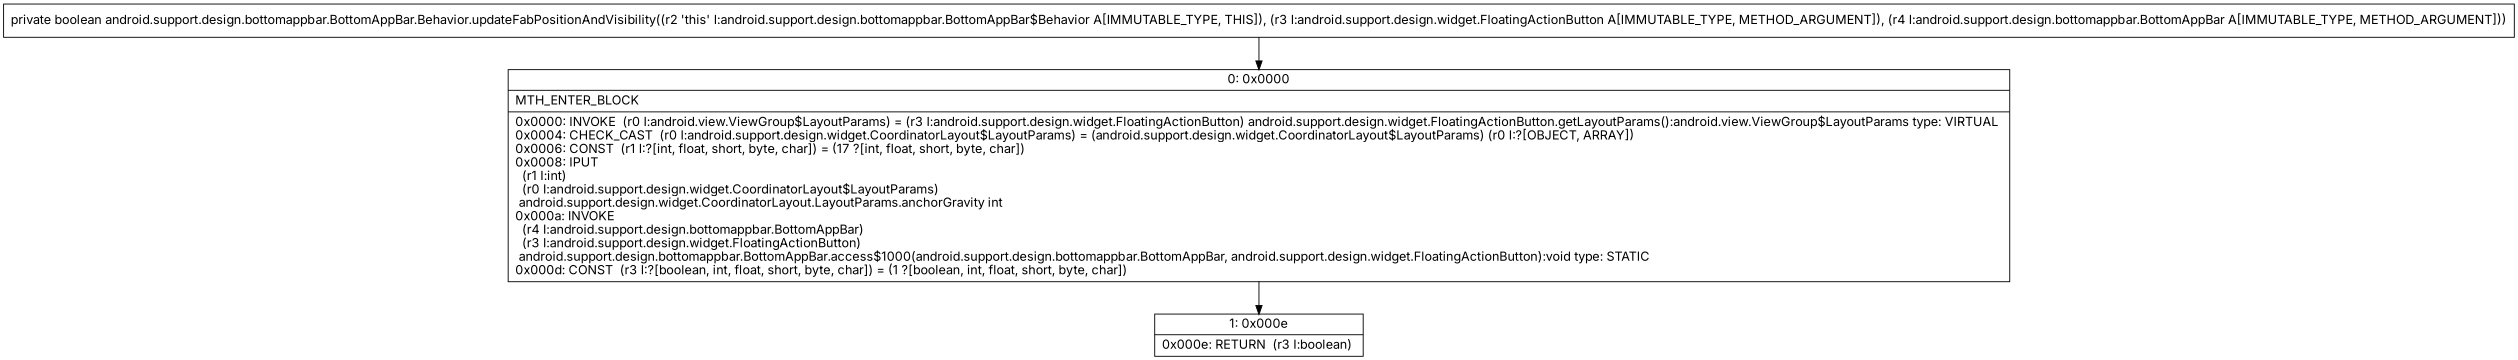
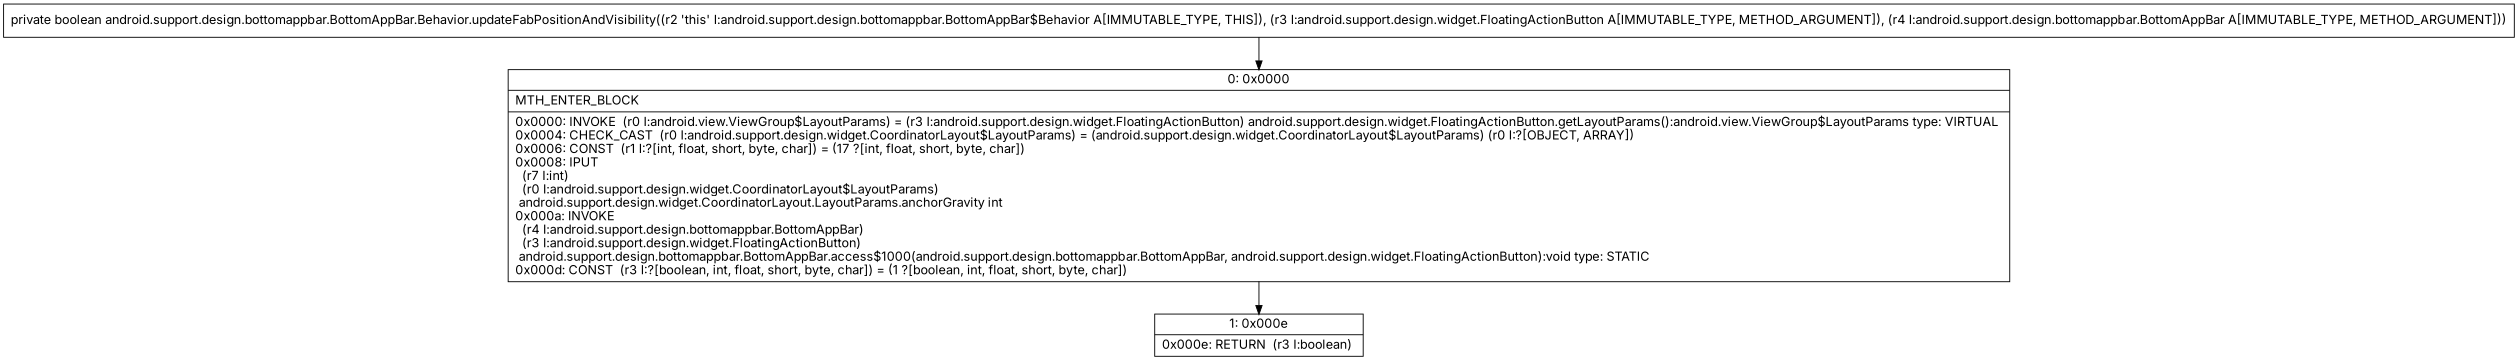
(541, 176) -> (542, 176)
